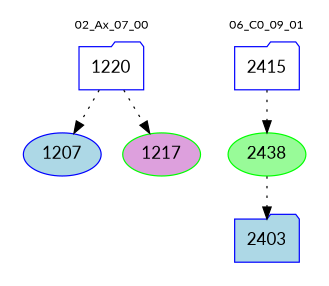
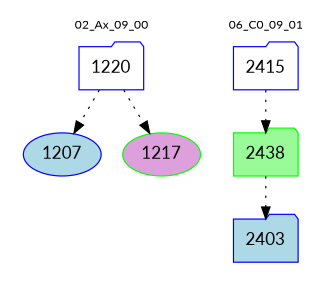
(112, 26) -> (112, 26)
(267, 154) -> (266, 154)
